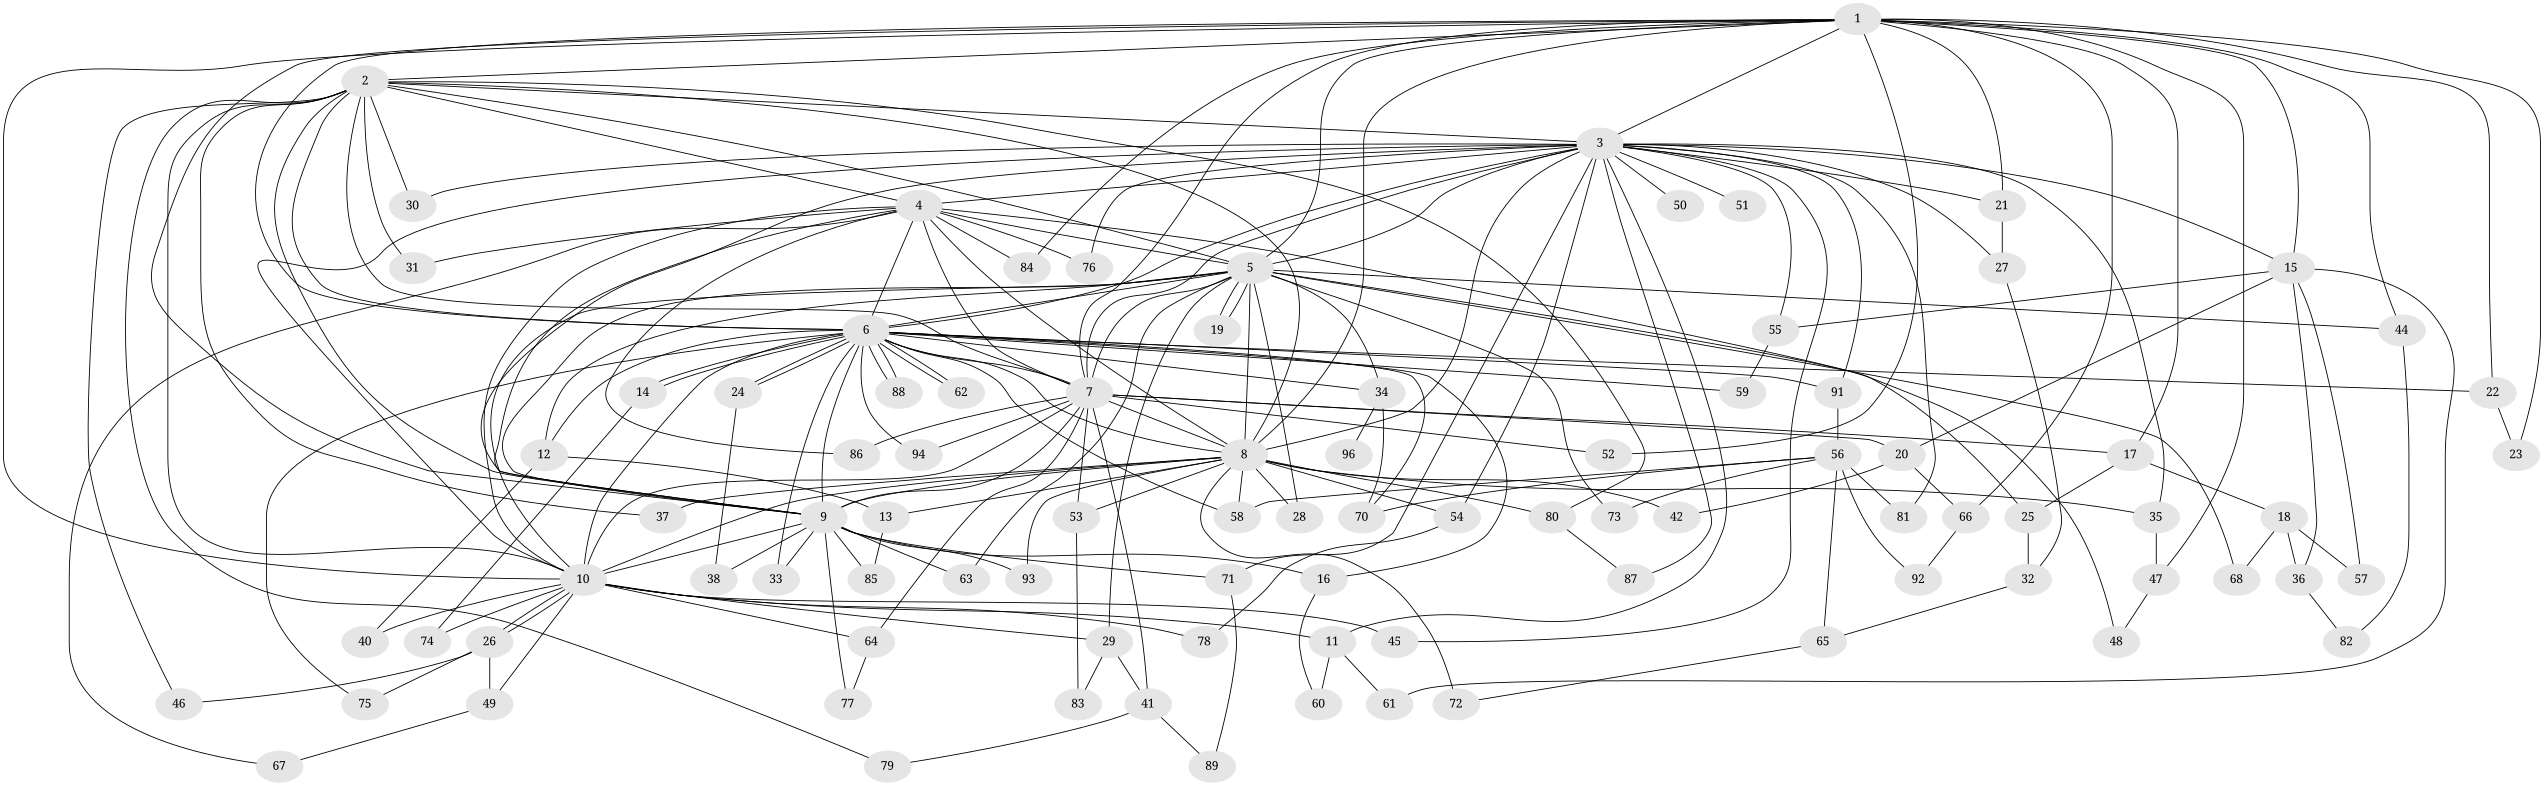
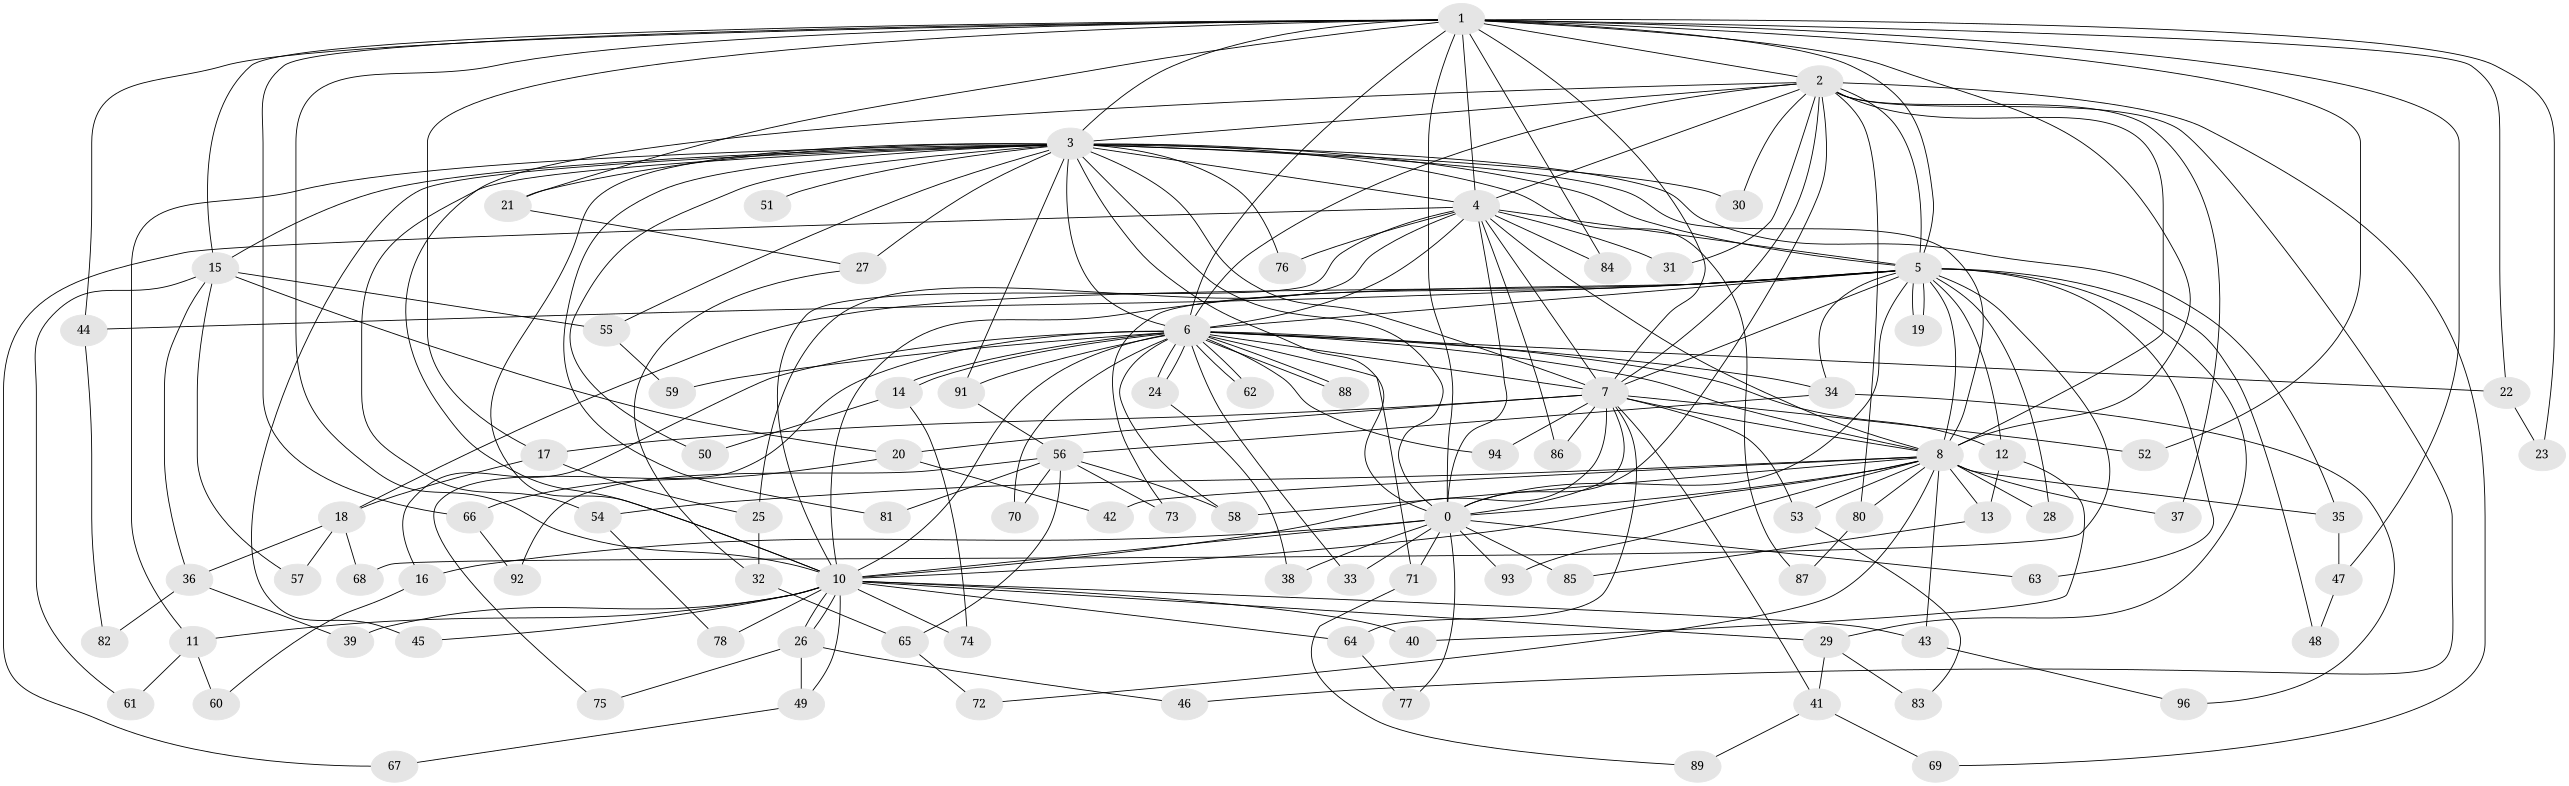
none -> (1469, 116)
none -> (990, 300)
none -> (814, 420)
(1382, 457) -> (1464, 423)
(824, 517) -> (1448, 517)
none -> (350, 642)
none -> (1925, 642)
(888, 767) -> (1936, 767)
